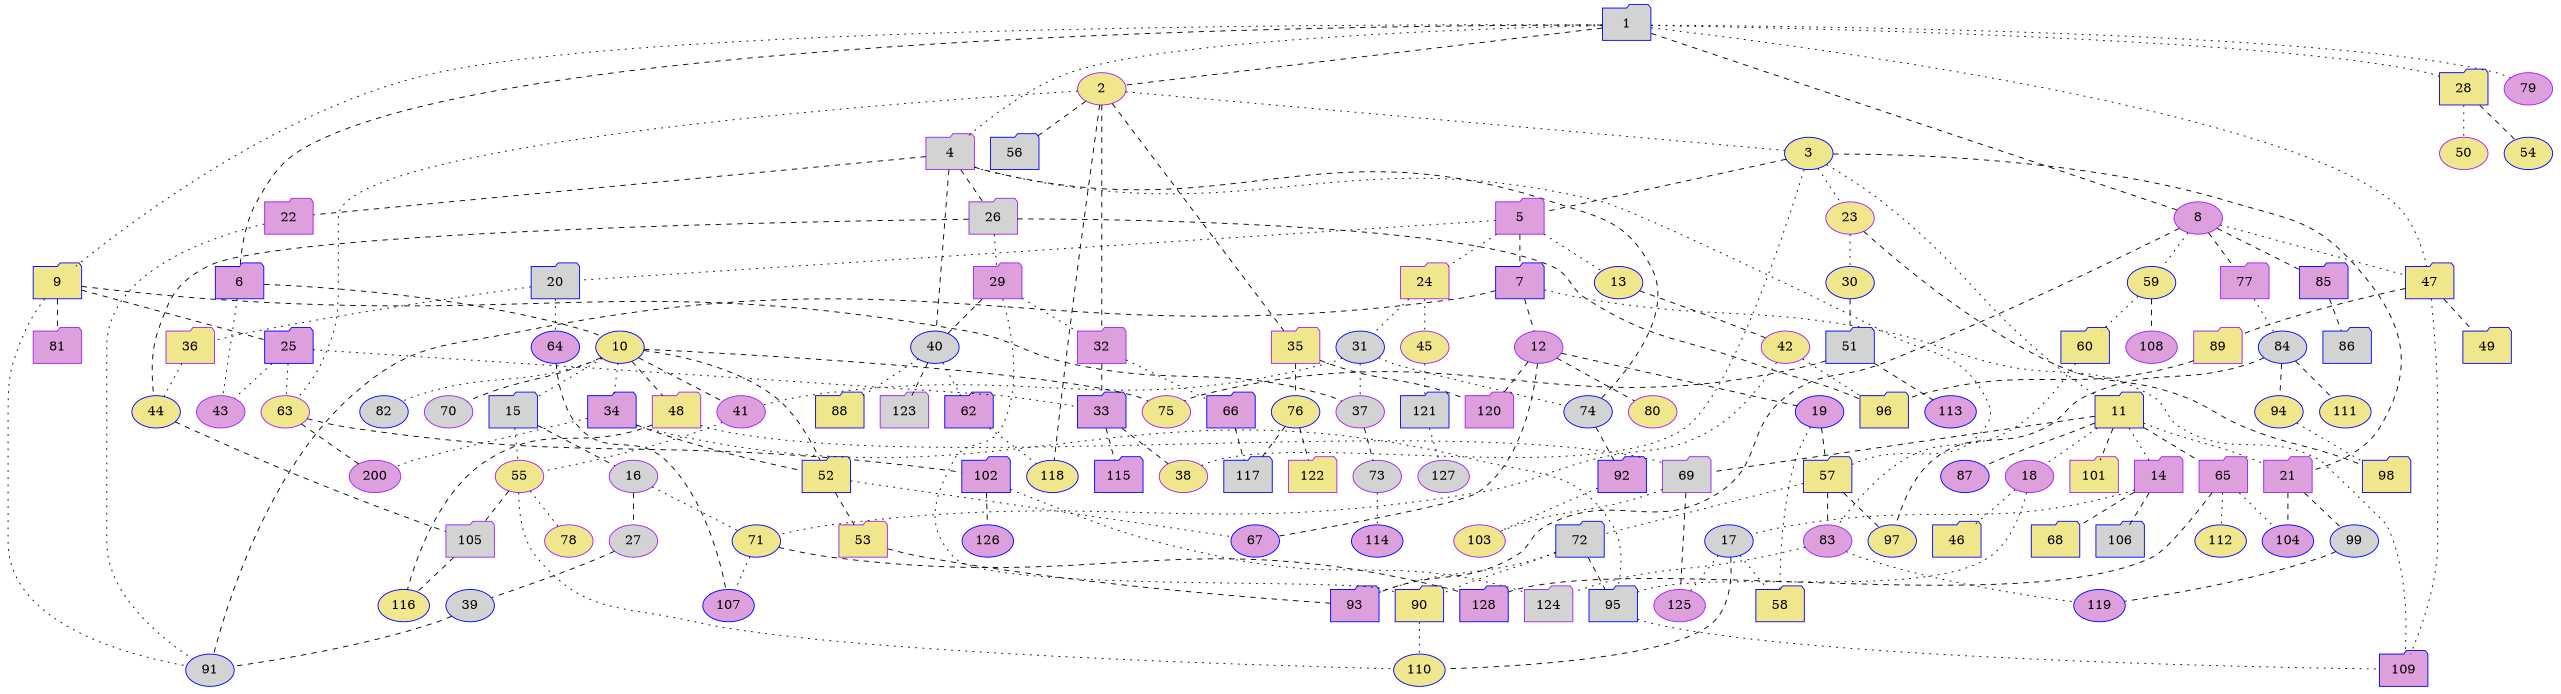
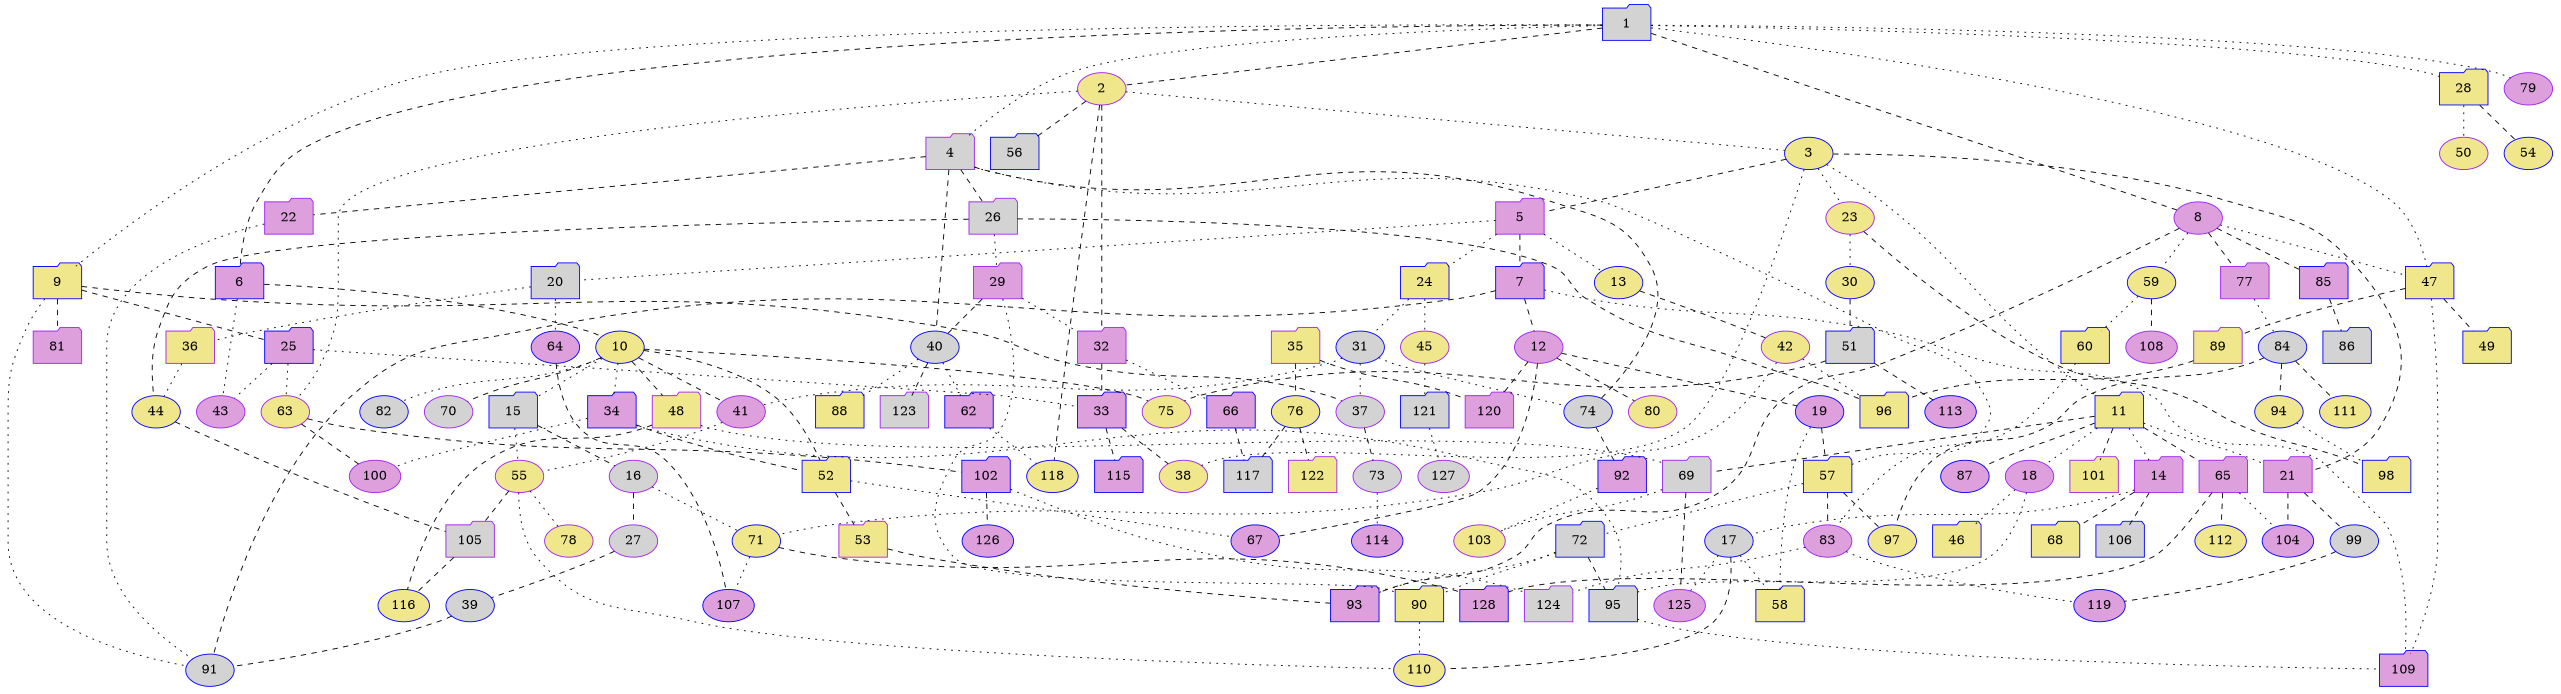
(1194, 212) -> none
(1425, 283) -> (1425, 283)
(375, 476) -> (375, 476)
(2222, 509) -> (2222, 509)
